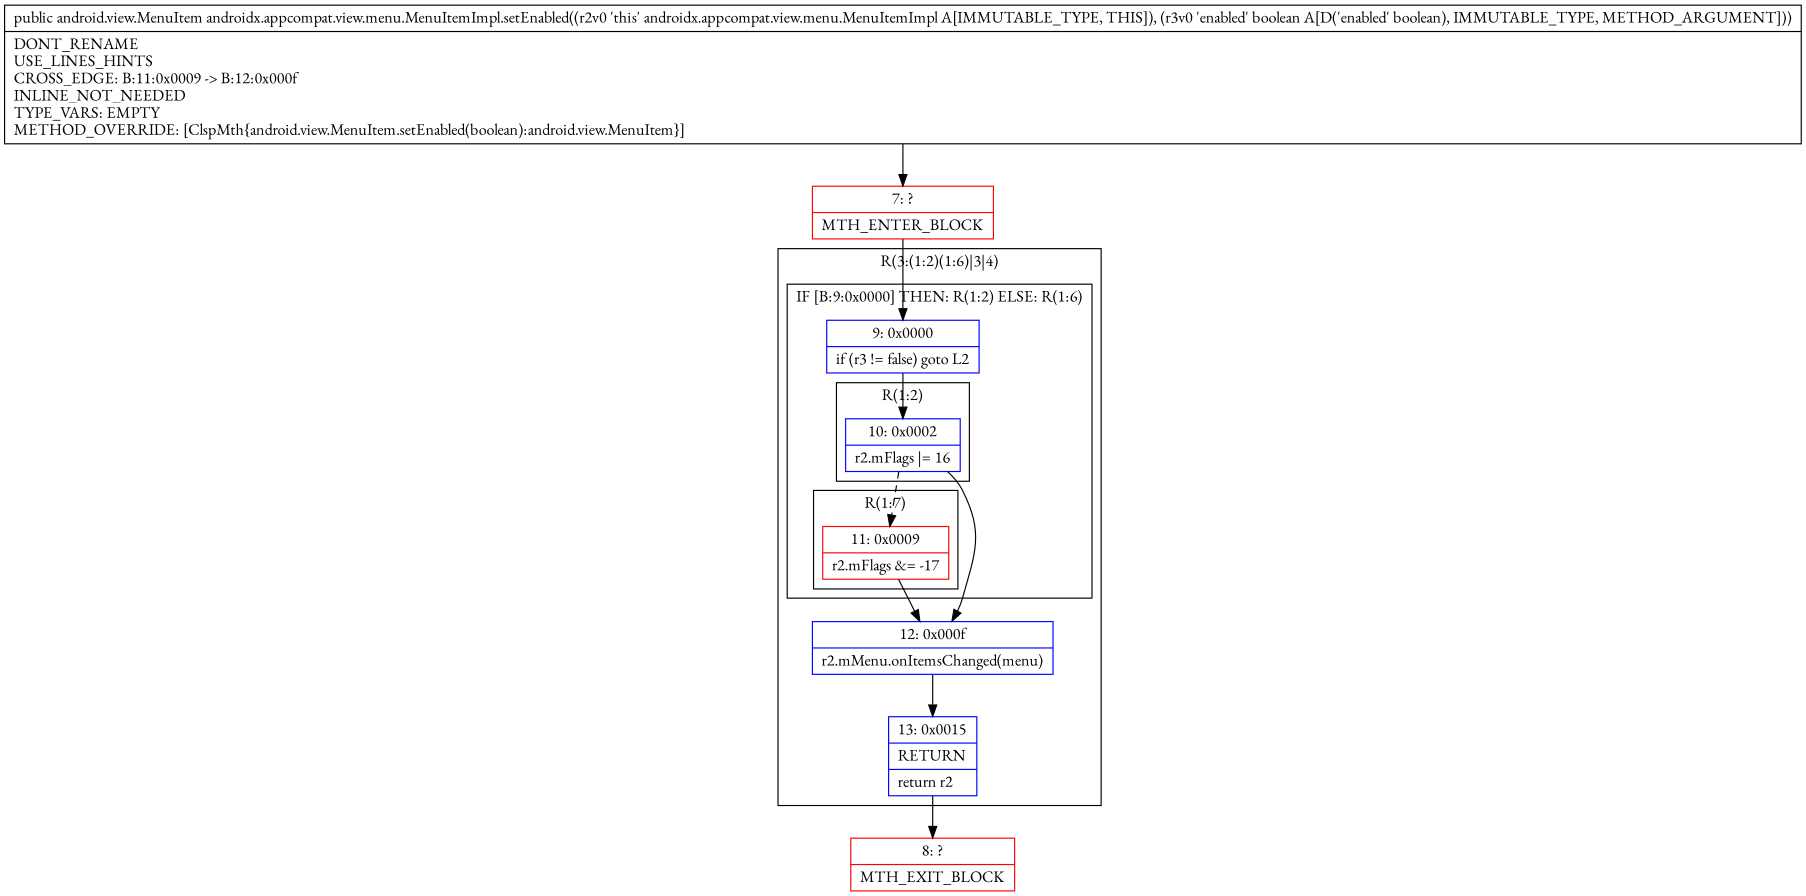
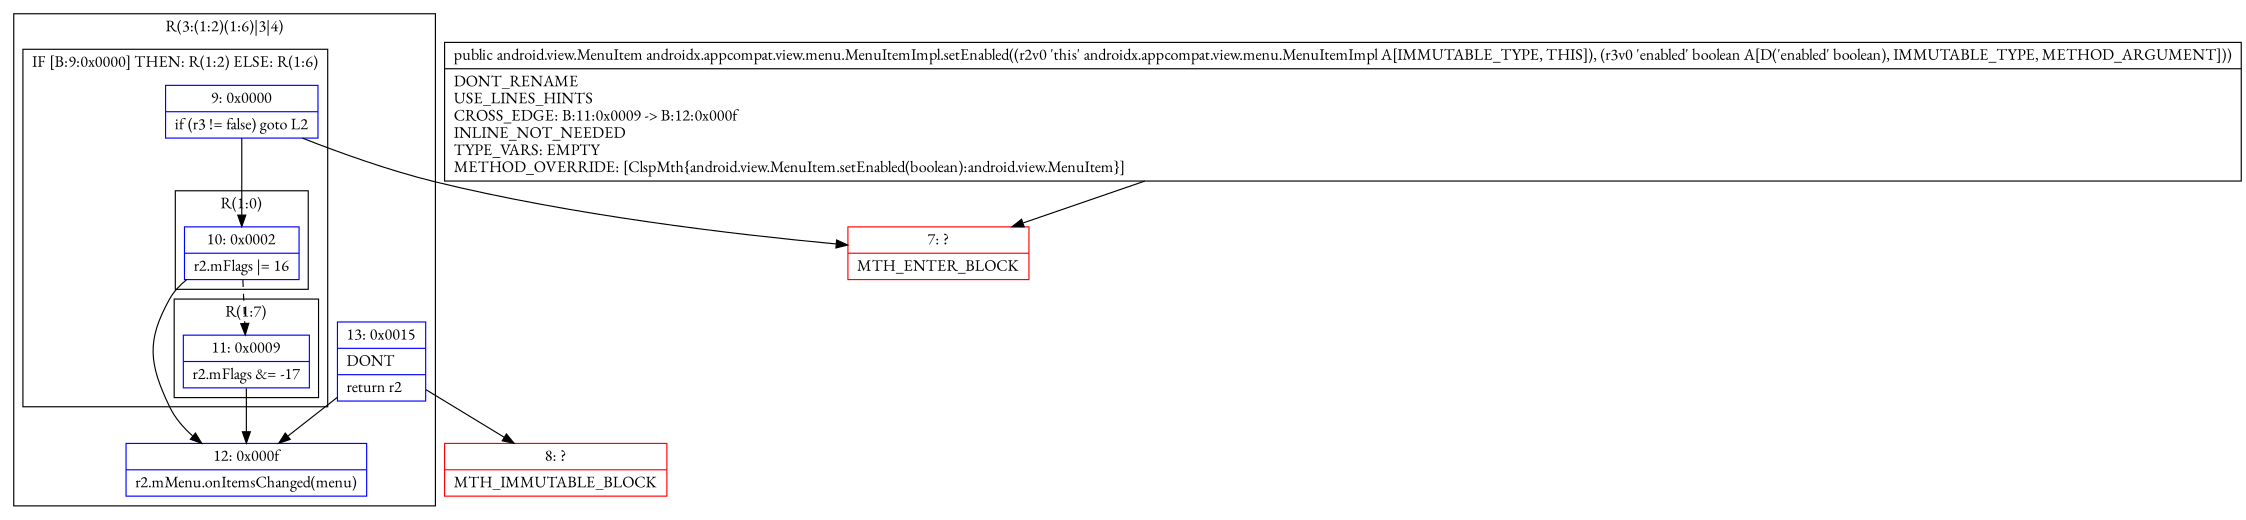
(903, 274) -> (565, 209)
(903, 396) -> (242, 204)
(886, 553) -> (246, 362)
(933, 690) -> (313, 417)
(932, 756) -> (371, 361)
(933, 877) -> (556, 482)
